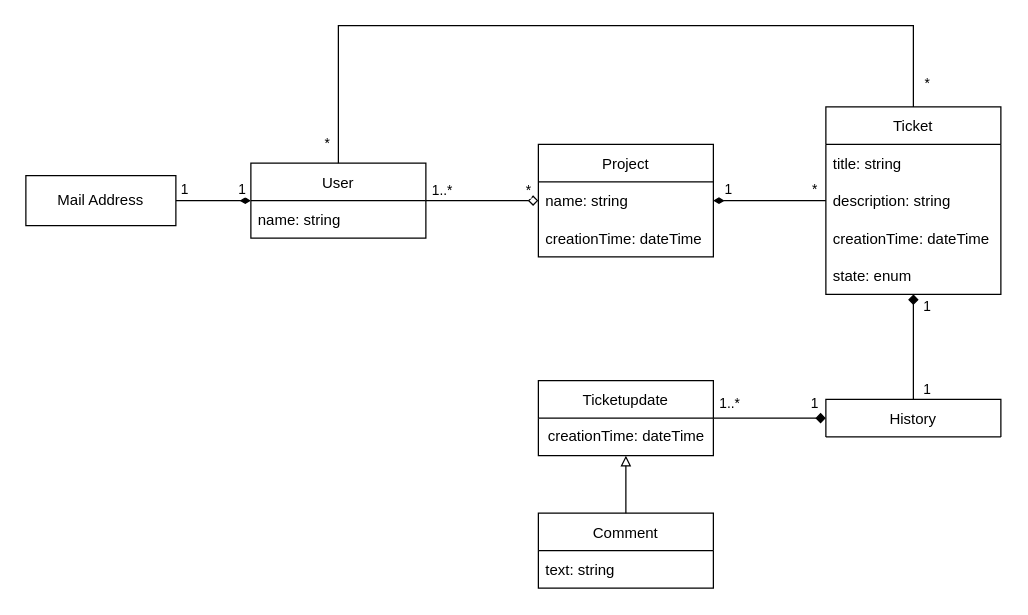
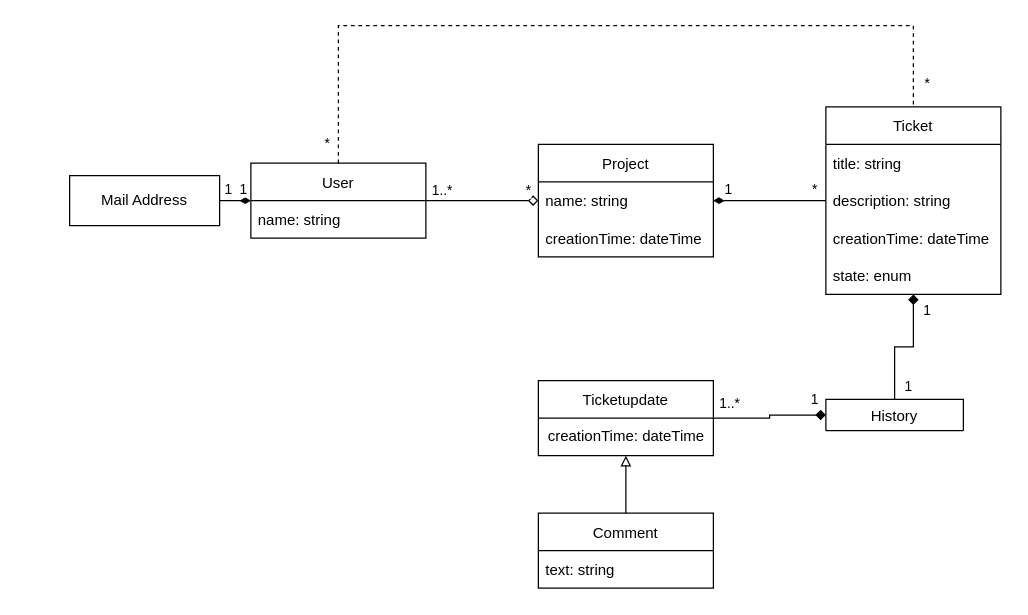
(599, 26) -> (599, 26)
(101, 201) -> (144, 201)
(913, 418) -> (894, 415)
